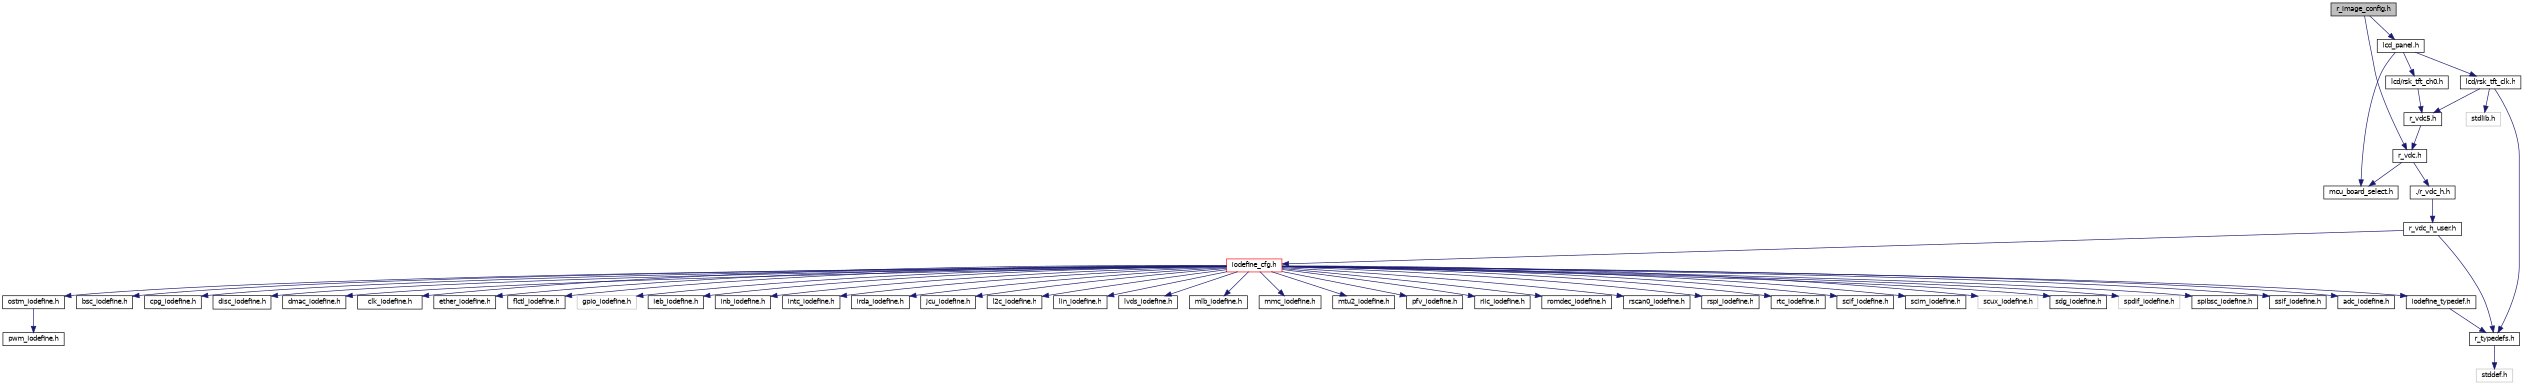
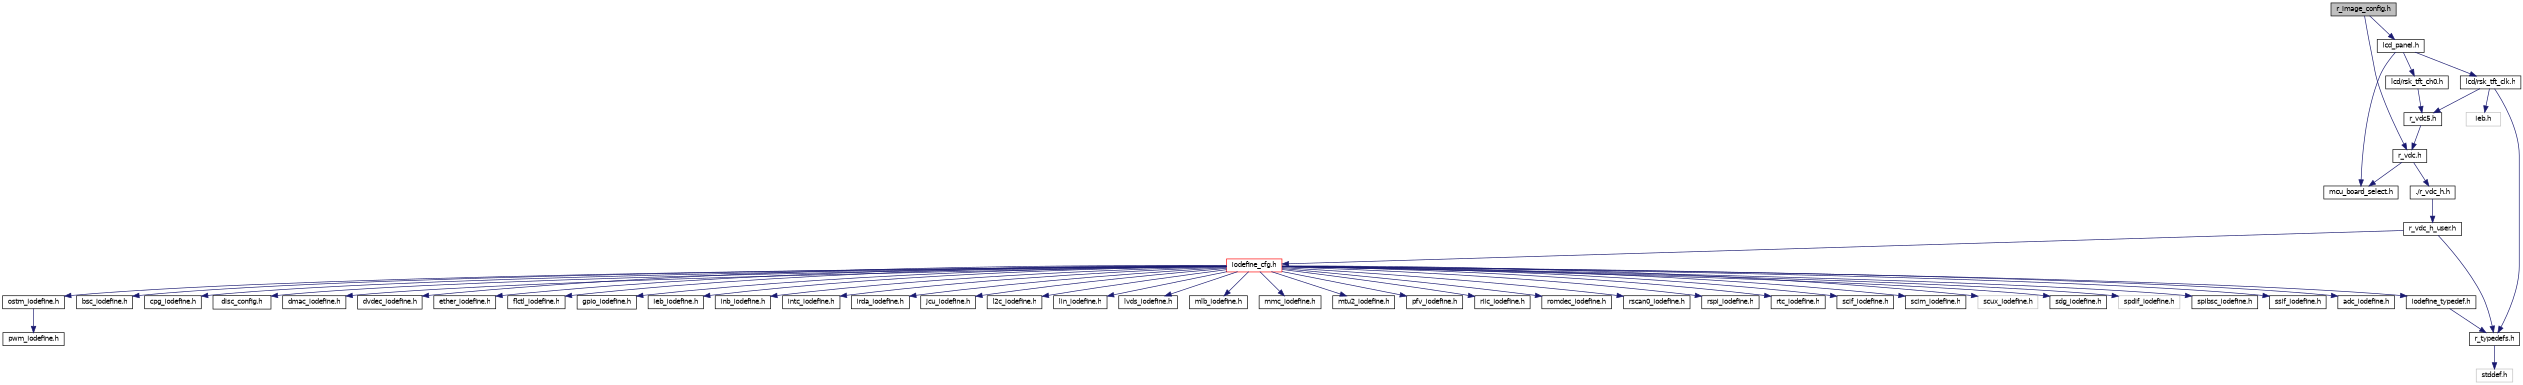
(2483, 119) -> (2483, 119)
(242, 302) -> (242, 302)
(390, 302) -> (390, 302)
(607, 302) -> (607, 302)
